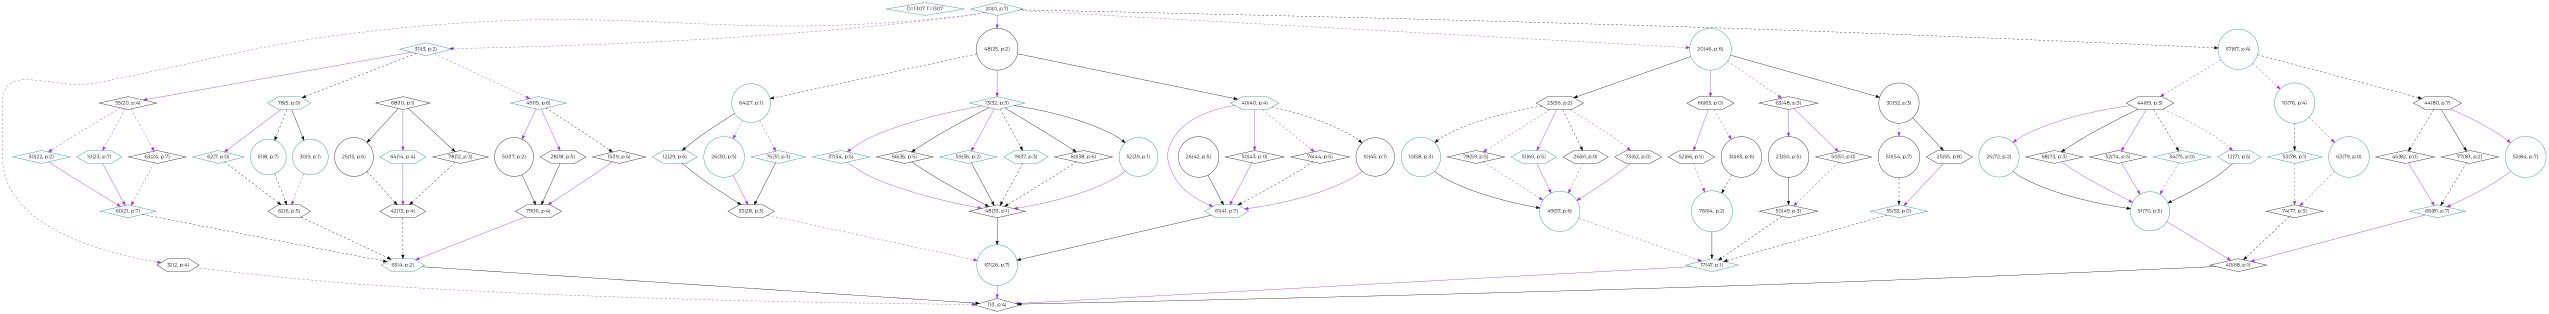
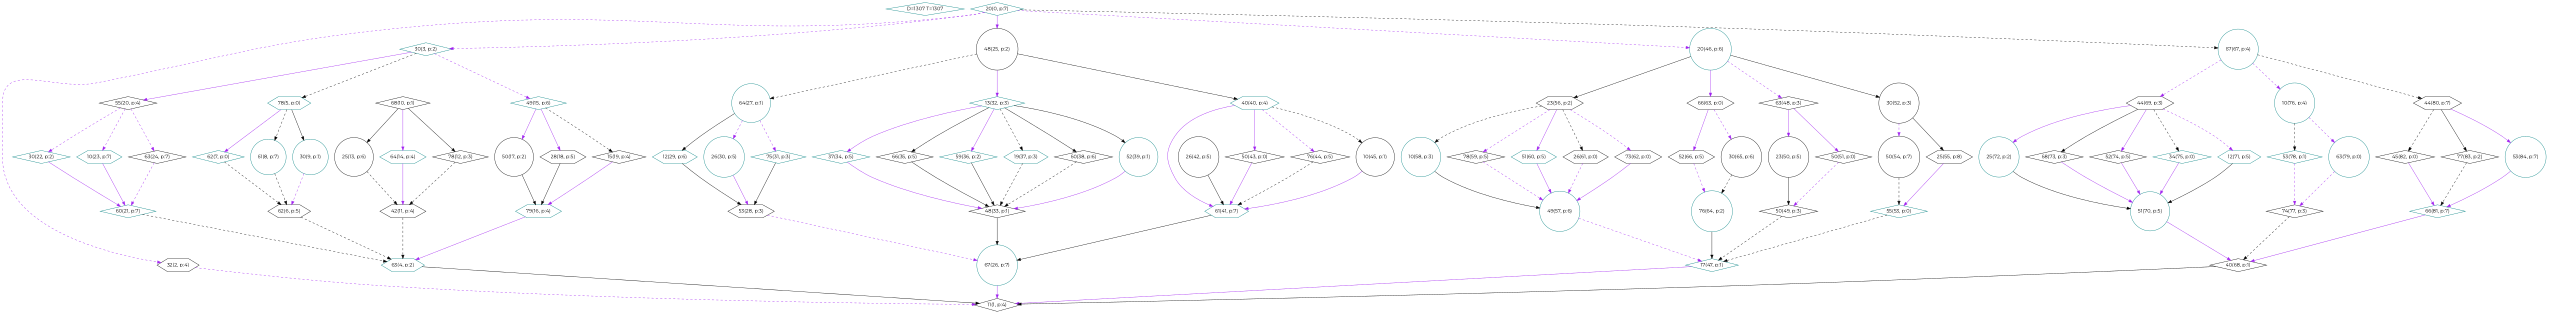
(2170, 177) -> (2170, 177)
(403, 211) -> (403, 211)
(539, 211) -> (539, 211)
